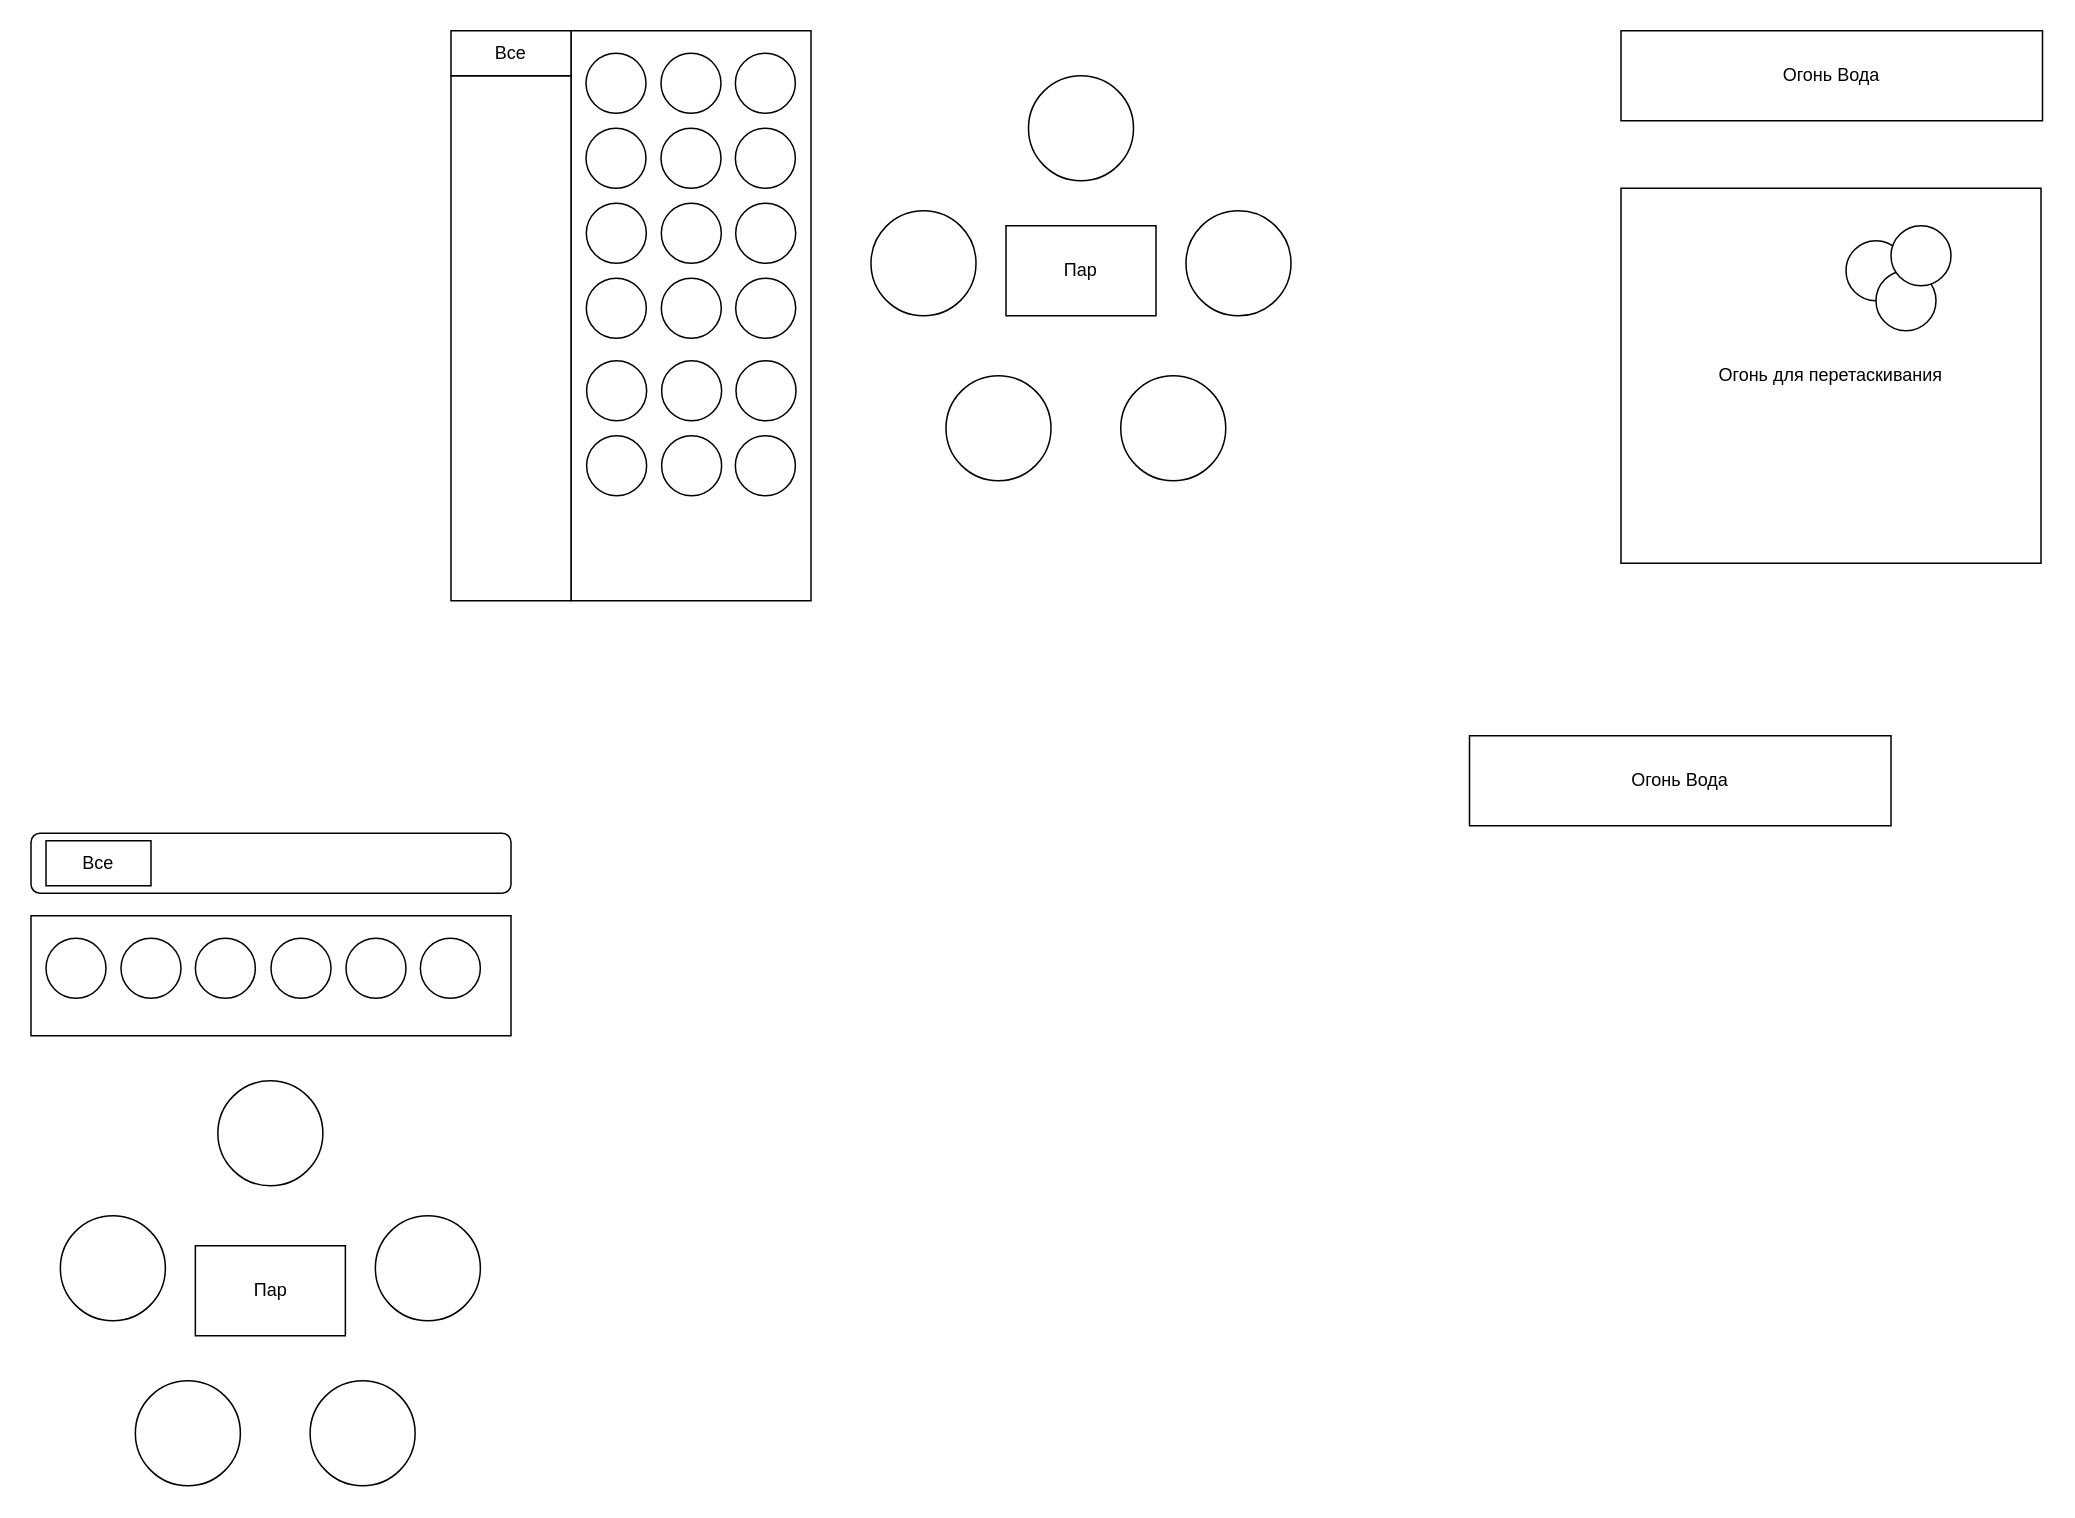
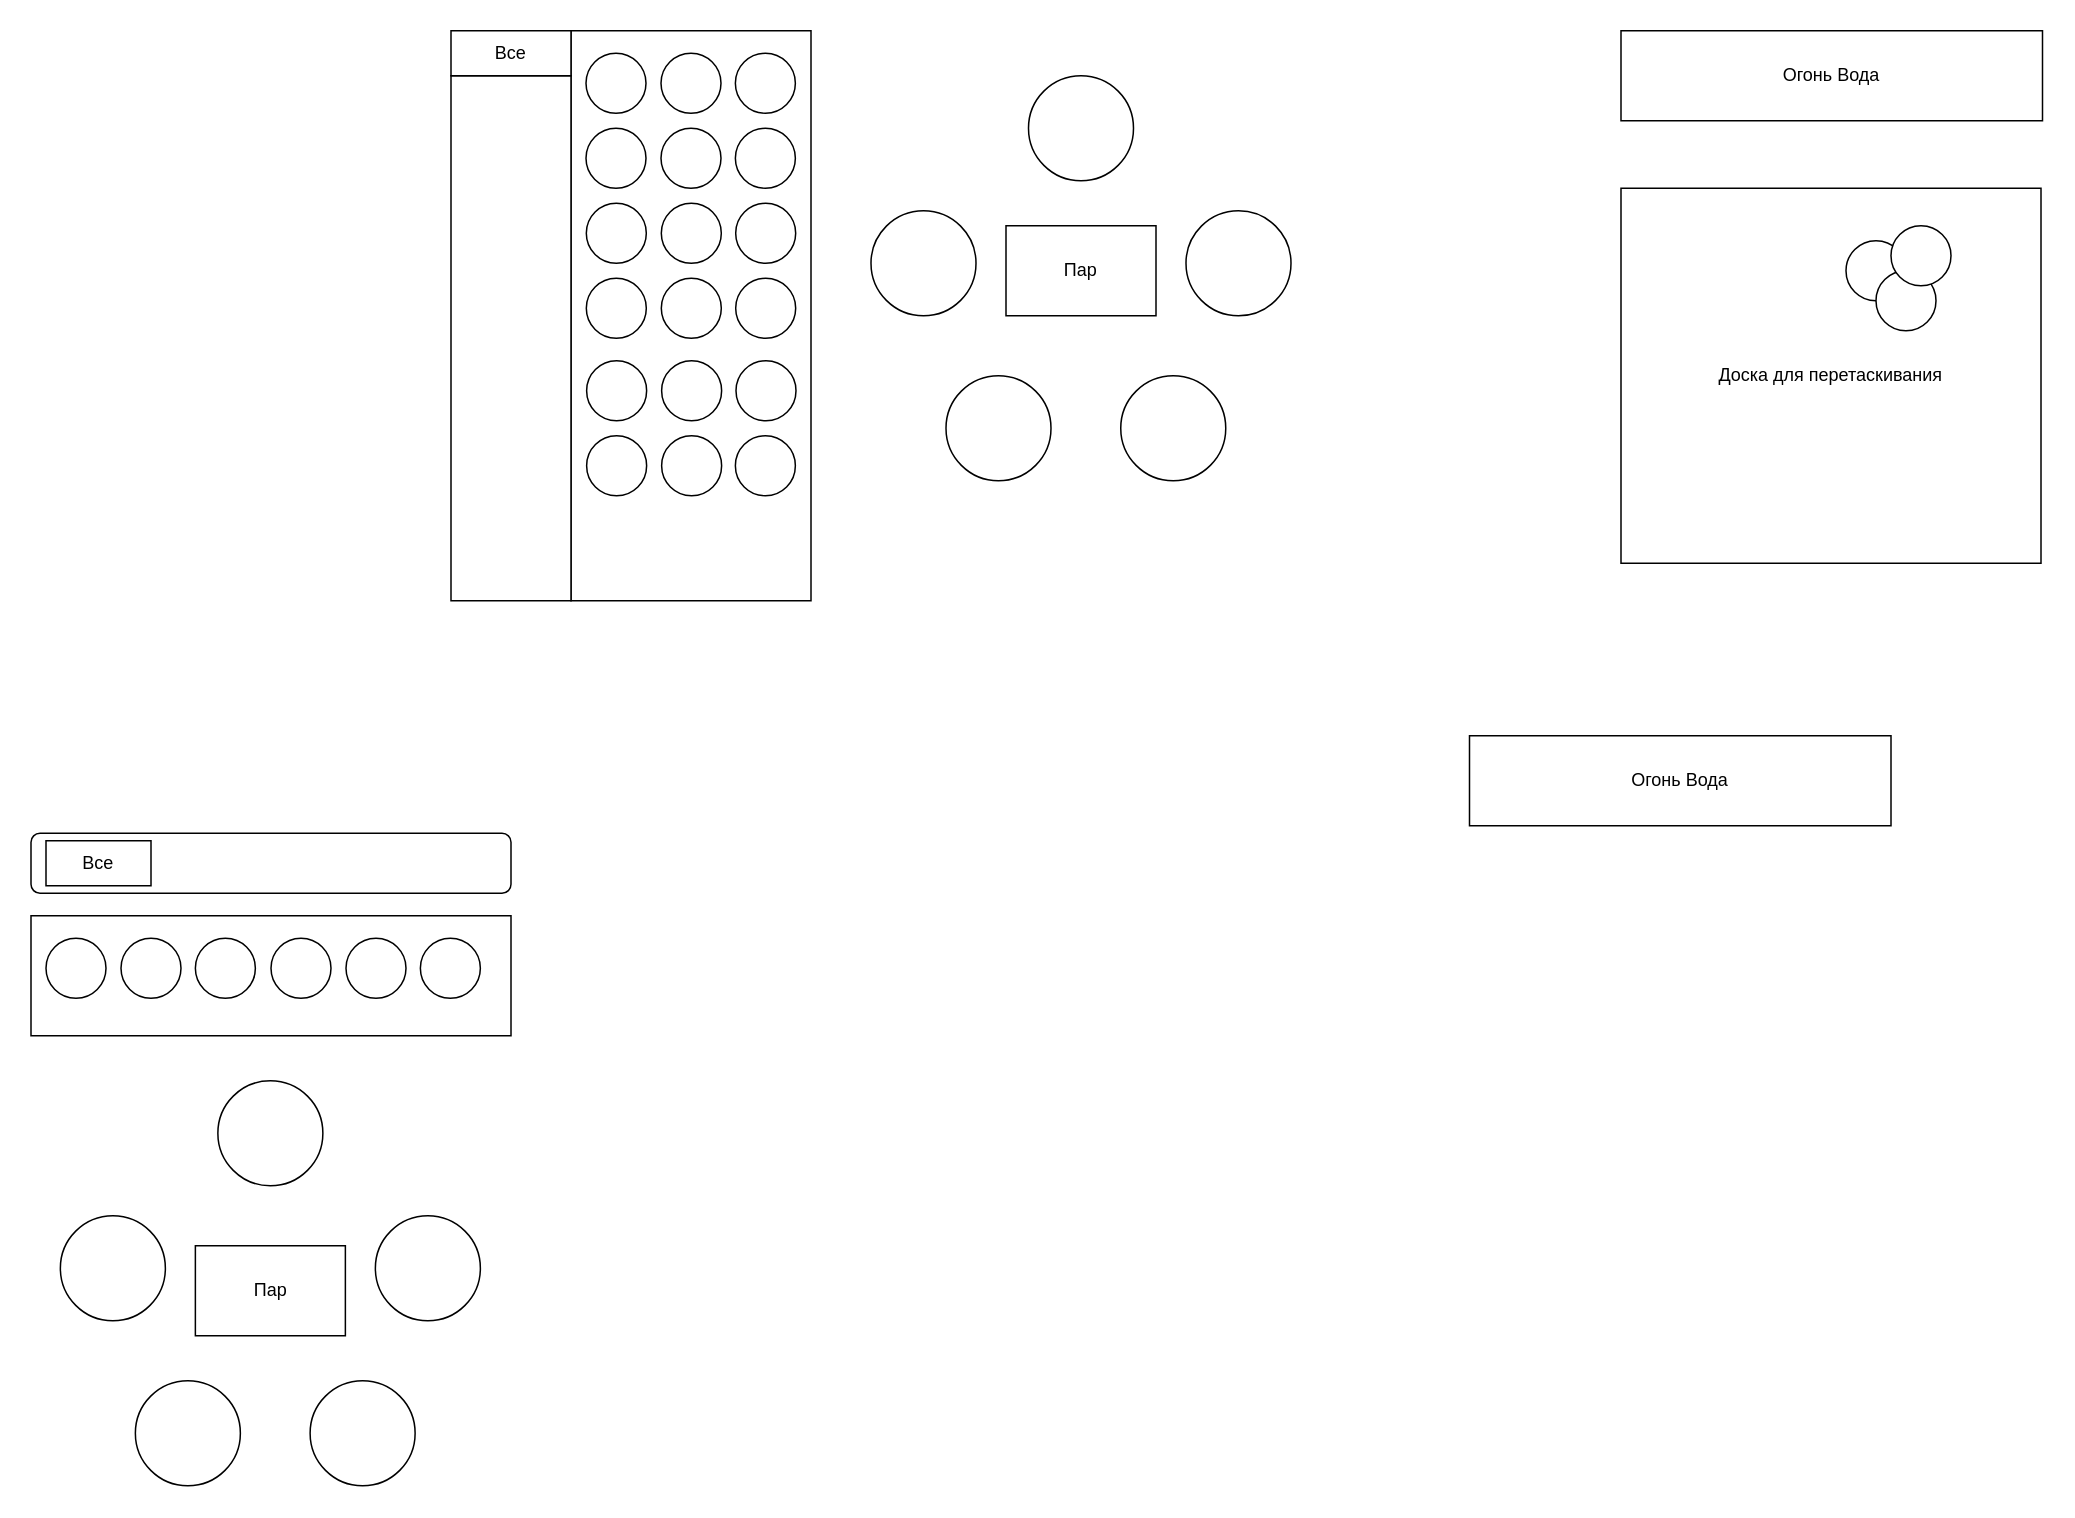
(1831, 376) -> (1831, 376)
